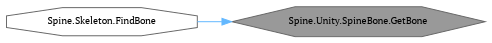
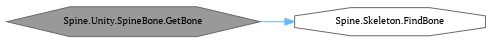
(210, 22) -> (272, 22)
